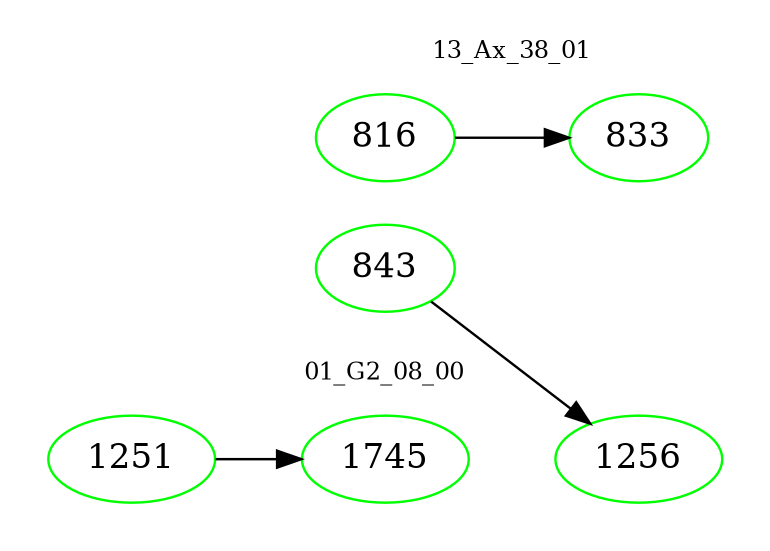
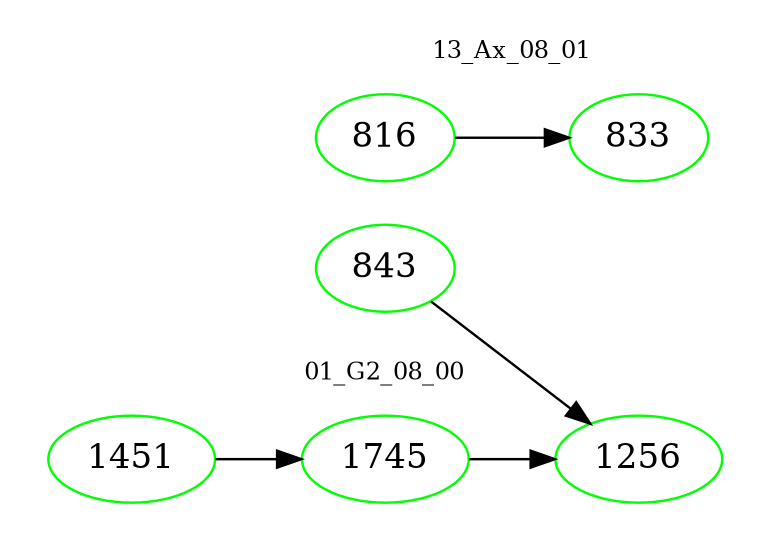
(512, 52) -> (512, 52)
(132, 459) -> (132, 459)
none -> (500, 459)
